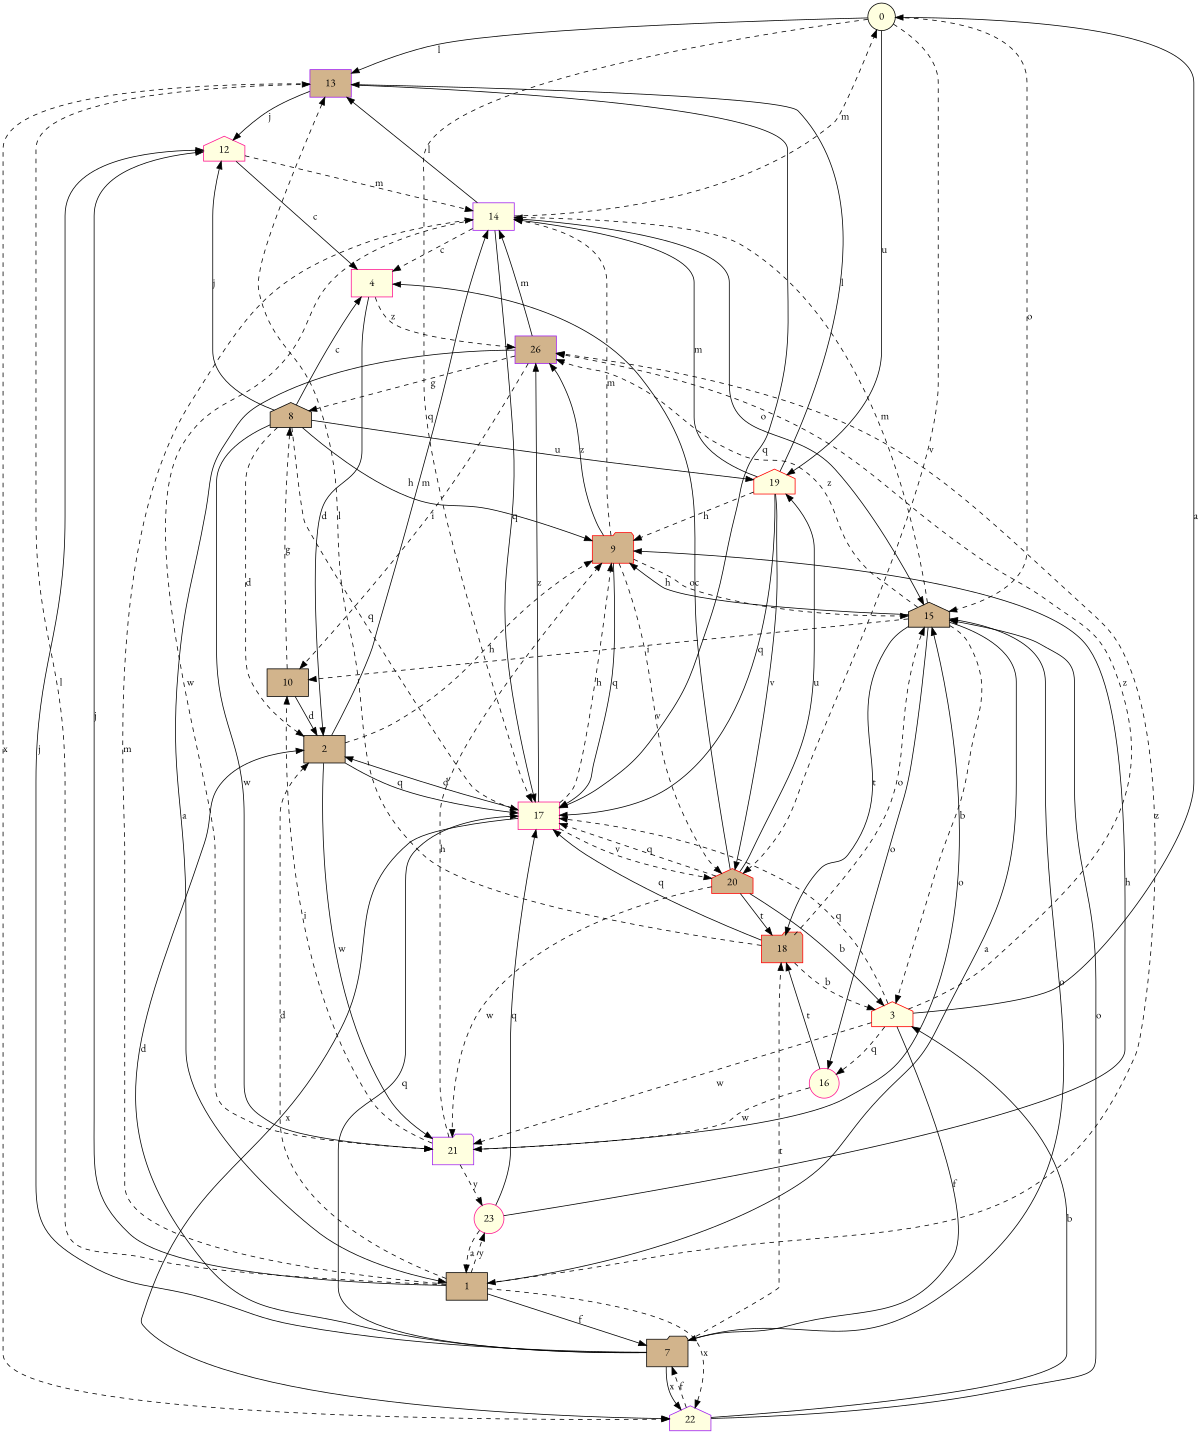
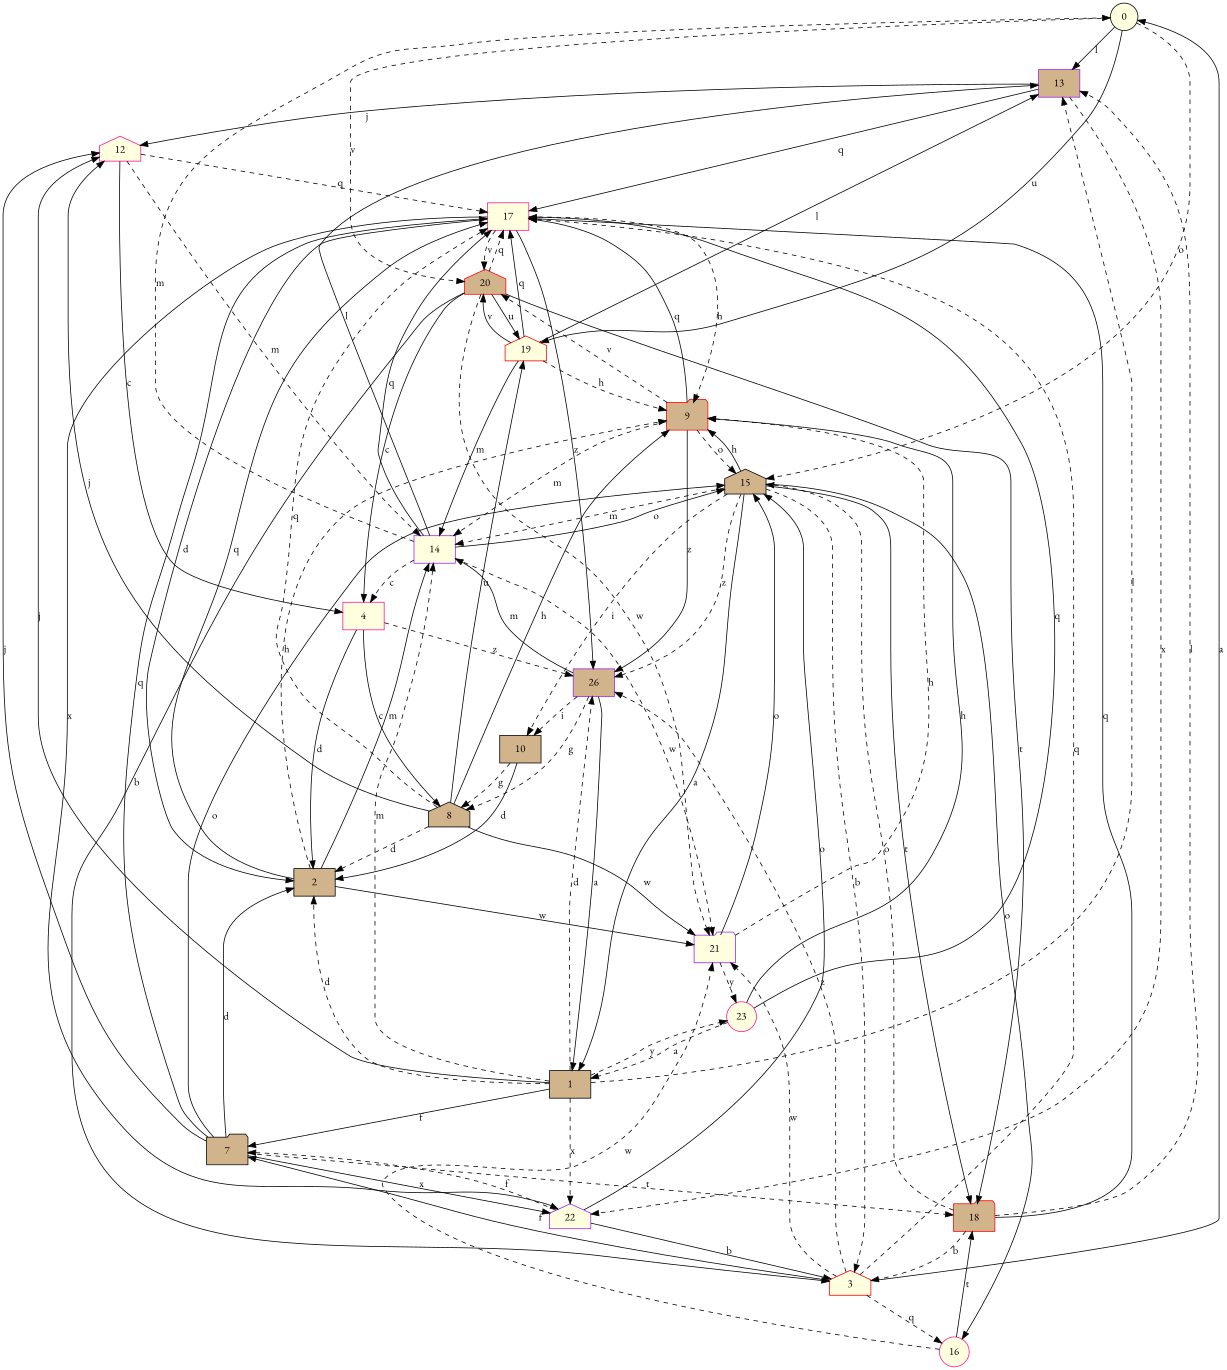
(424, 245) -> (310, 183)
(325, 353) -> (378, 719)
(1157, 816) -> (576, 882)
(309, 946) -> none
